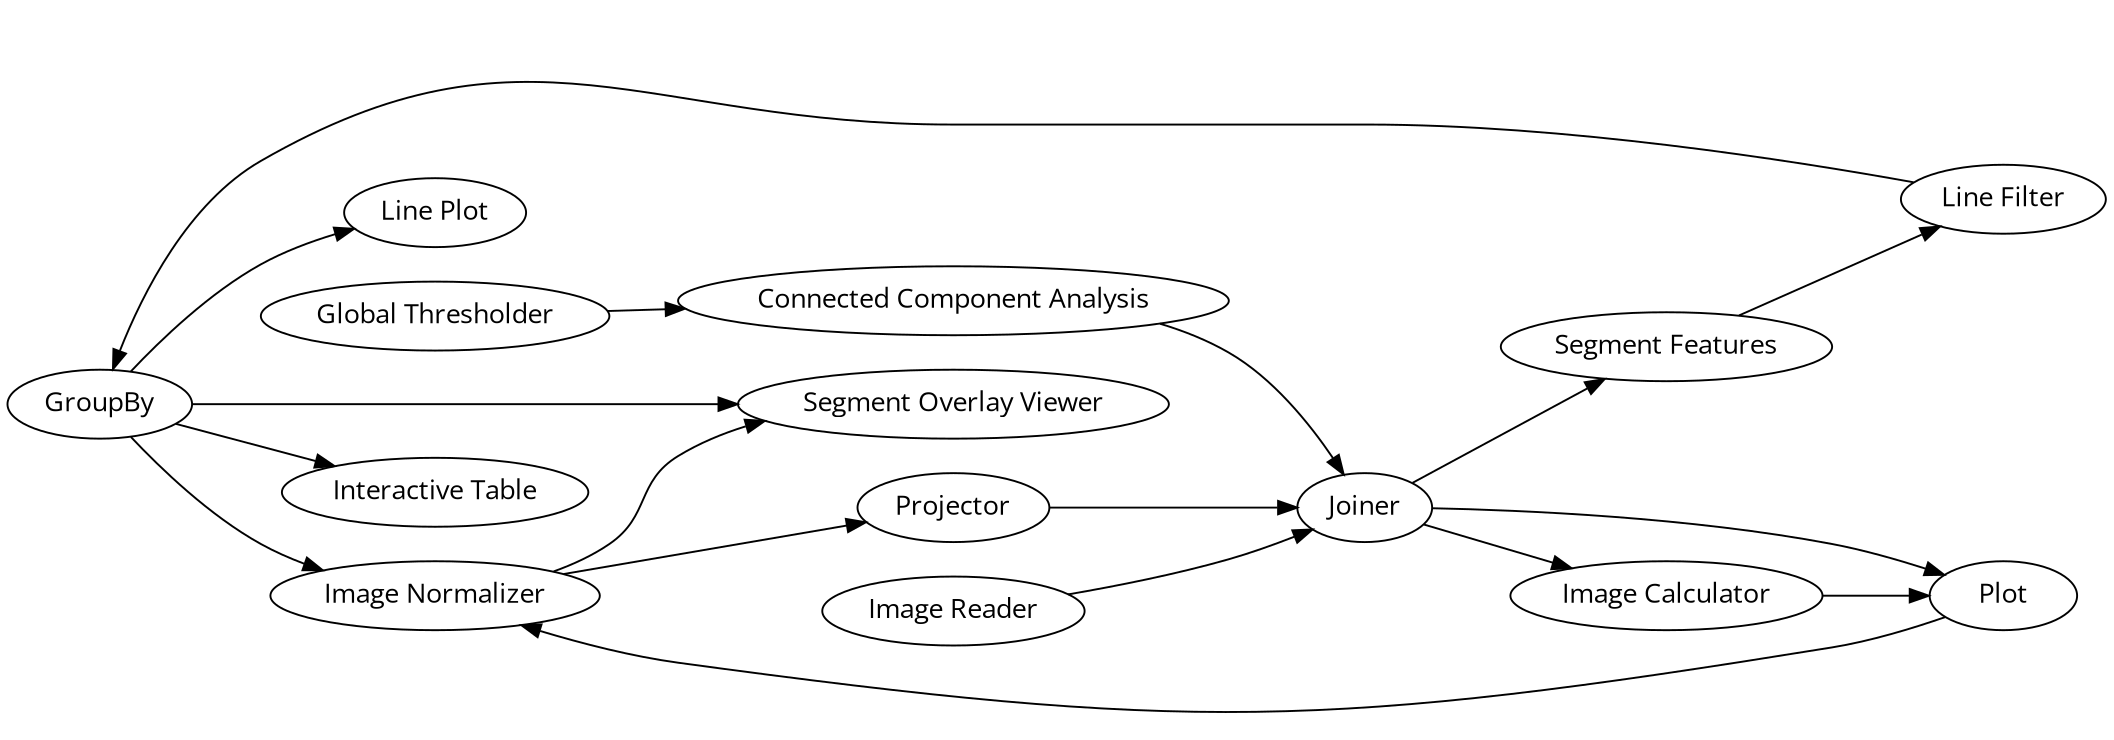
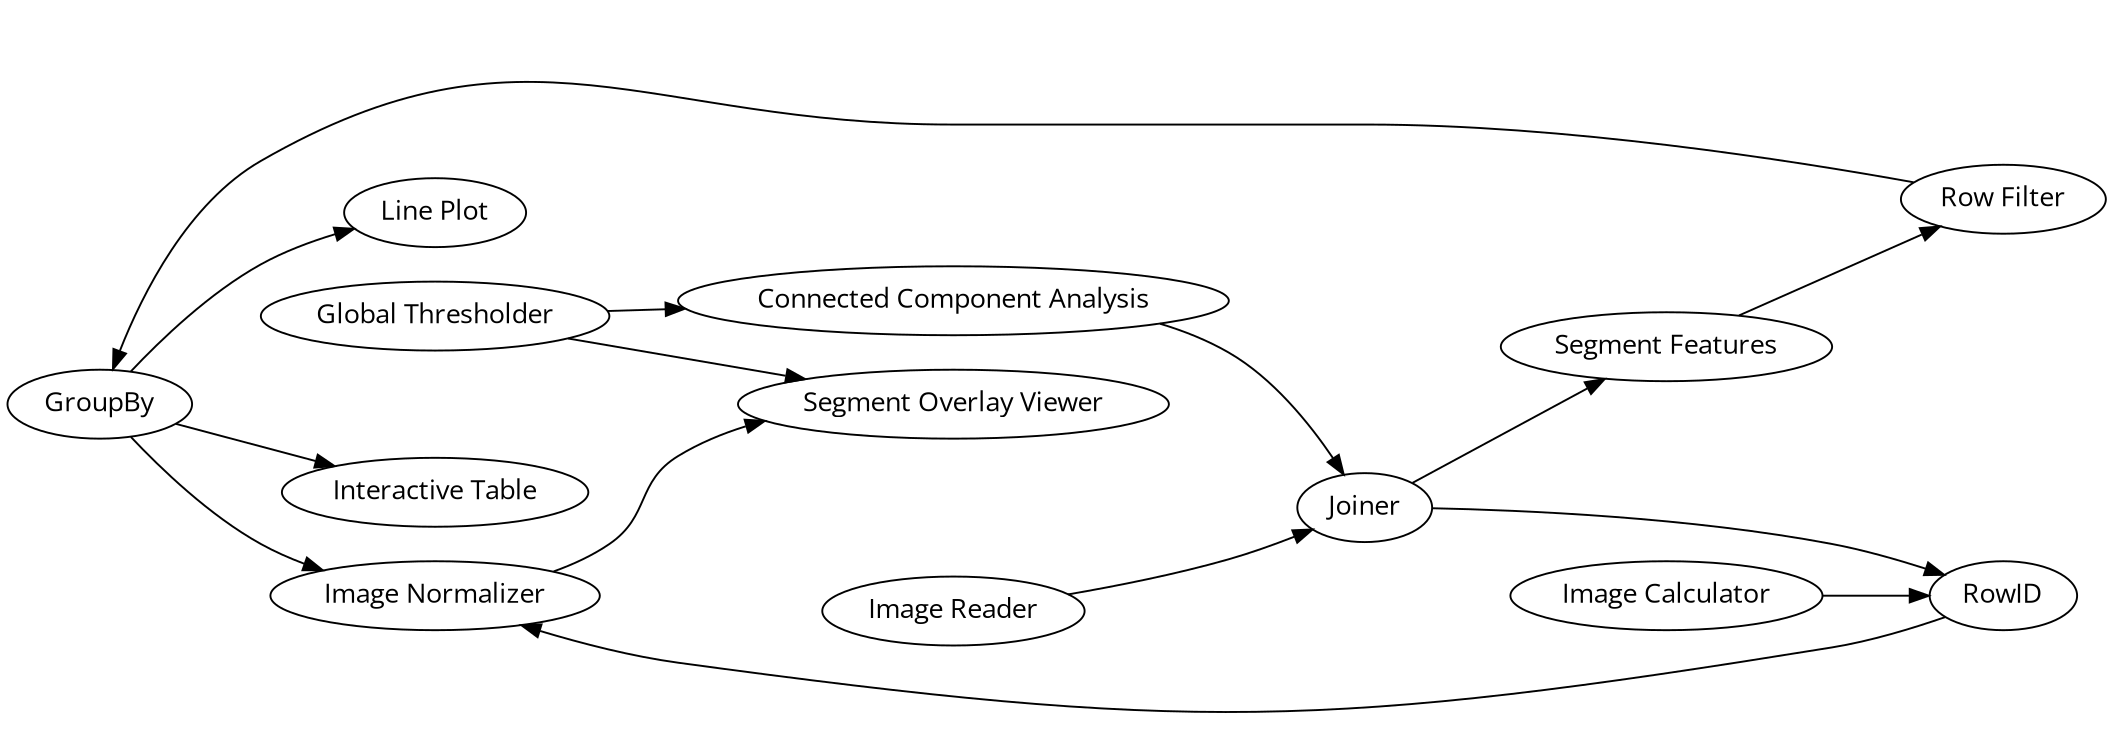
(2003, 199) -> (2003, 199)
(456, 404) -> (677, 357)
(953, 508) -> none
(1489, 544) -> none
(2003, 596) -> (2003, 596)
